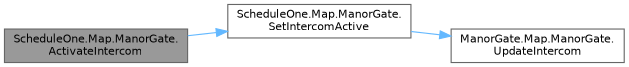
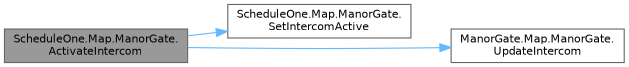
(425, 33) -> (314, 49)
